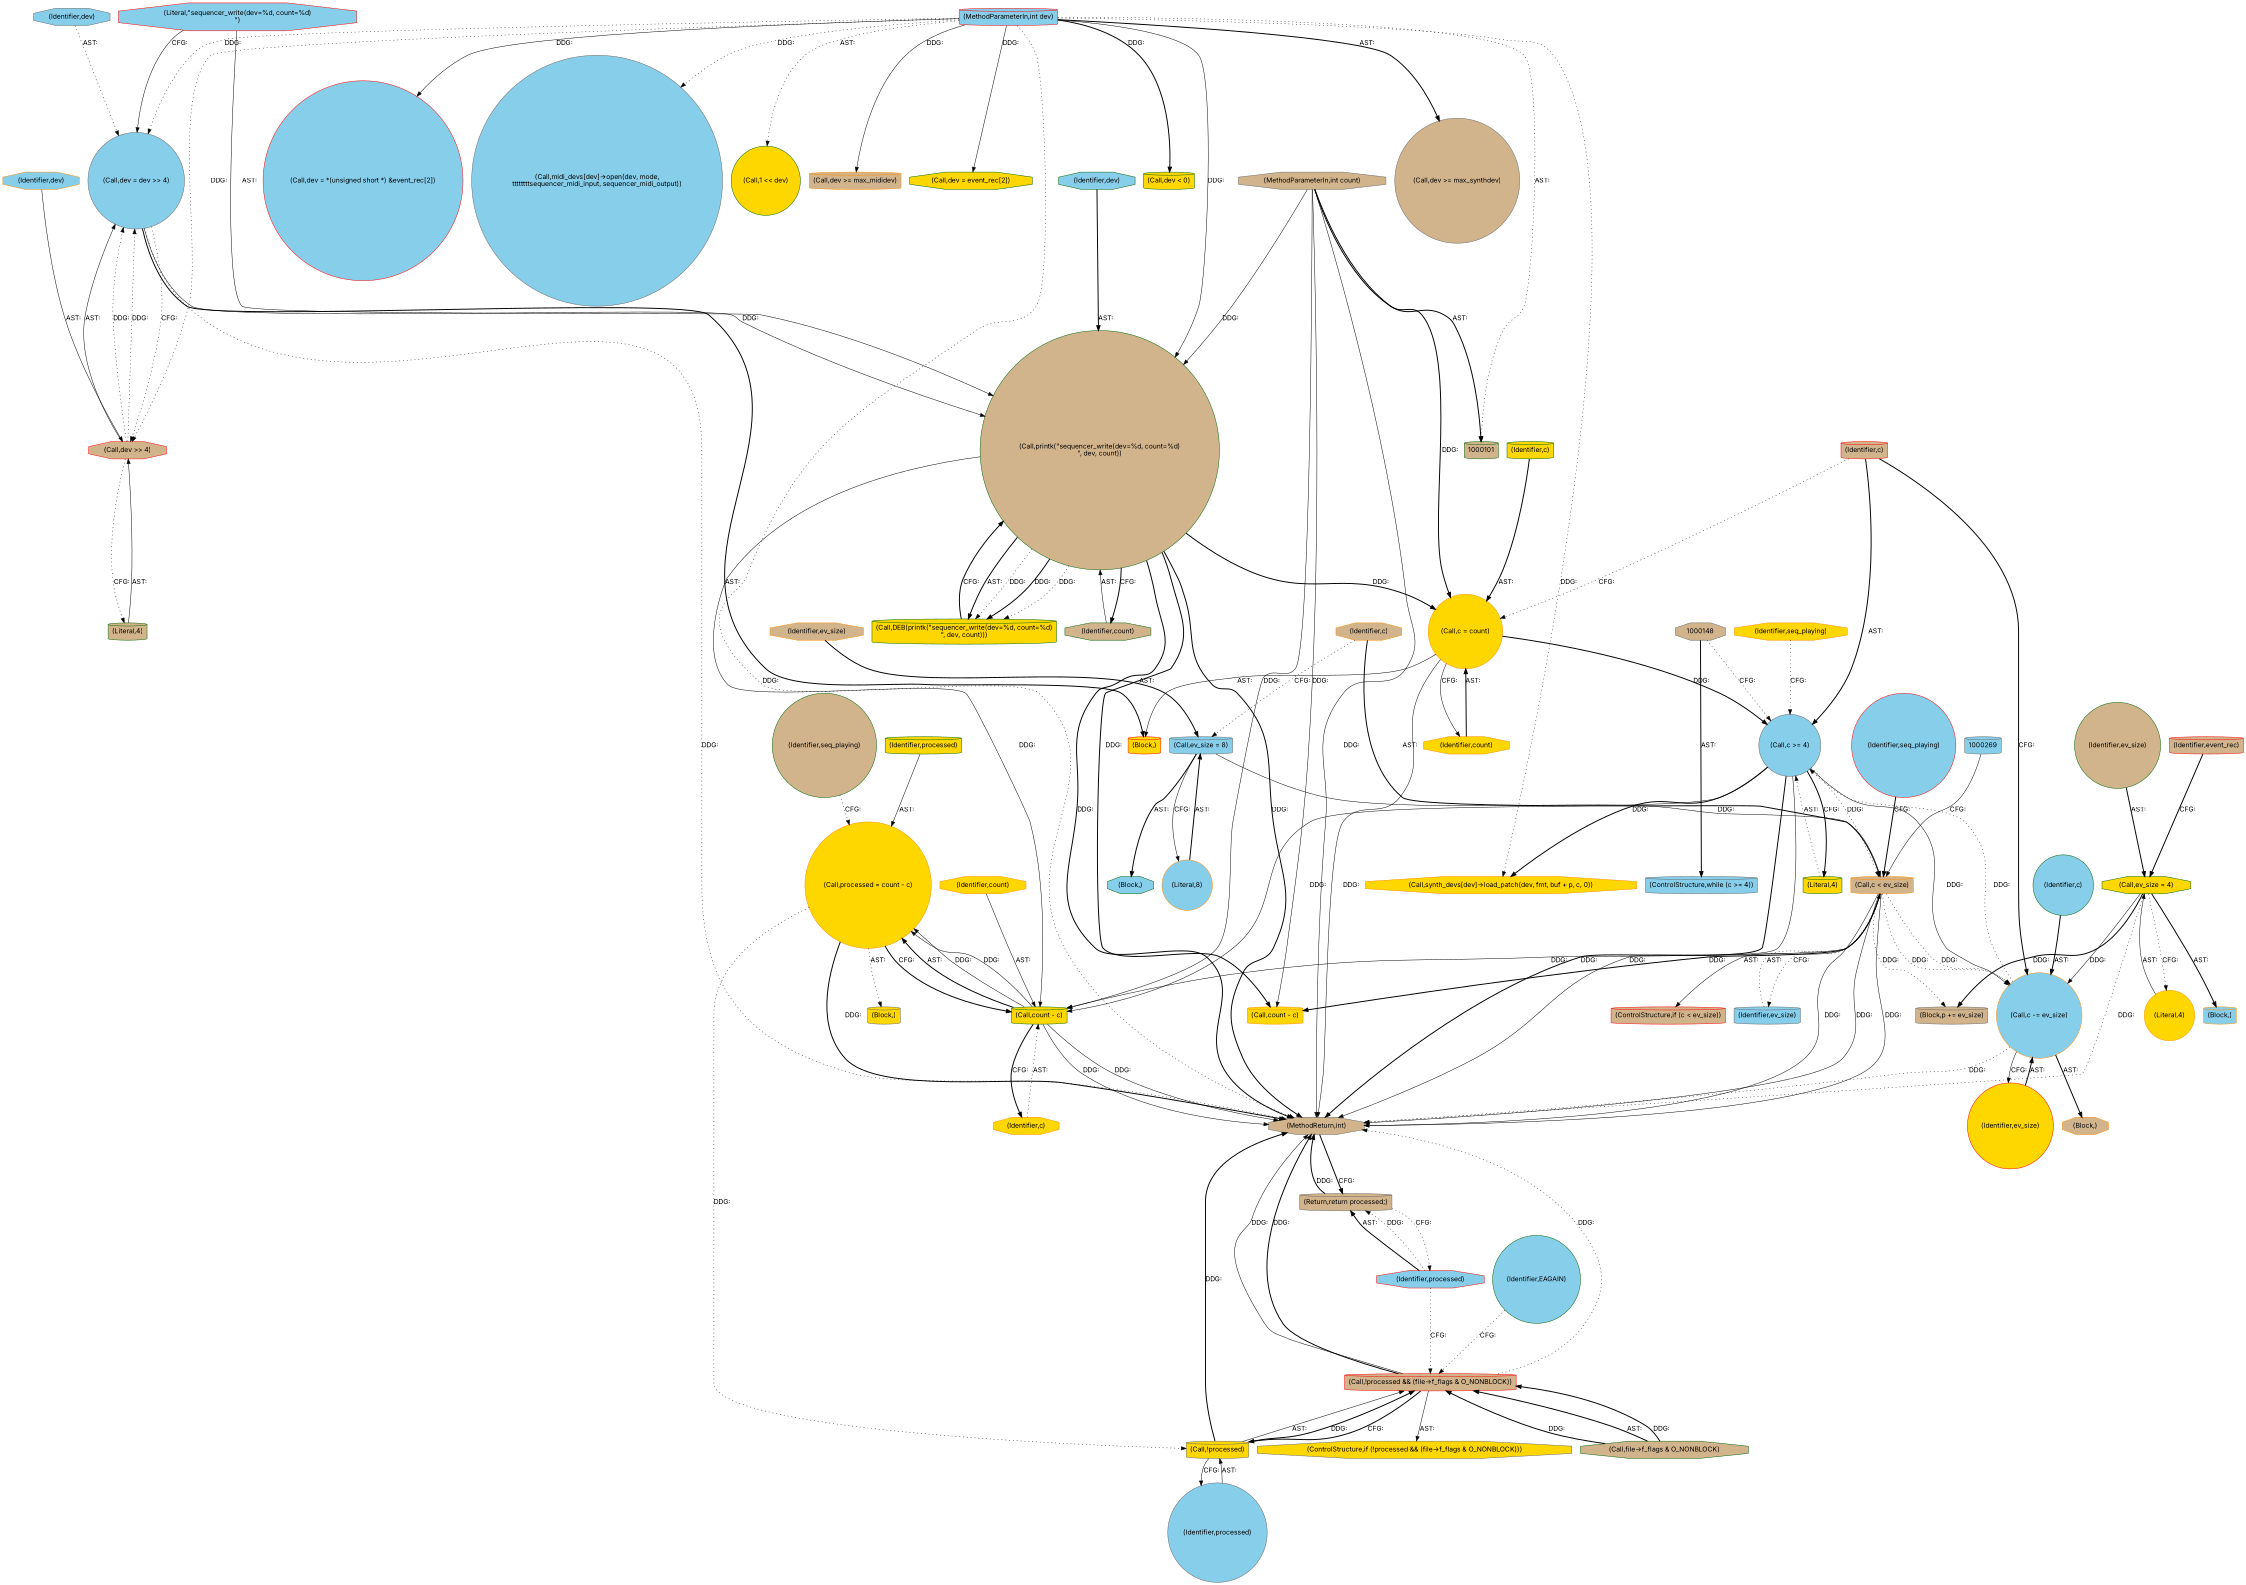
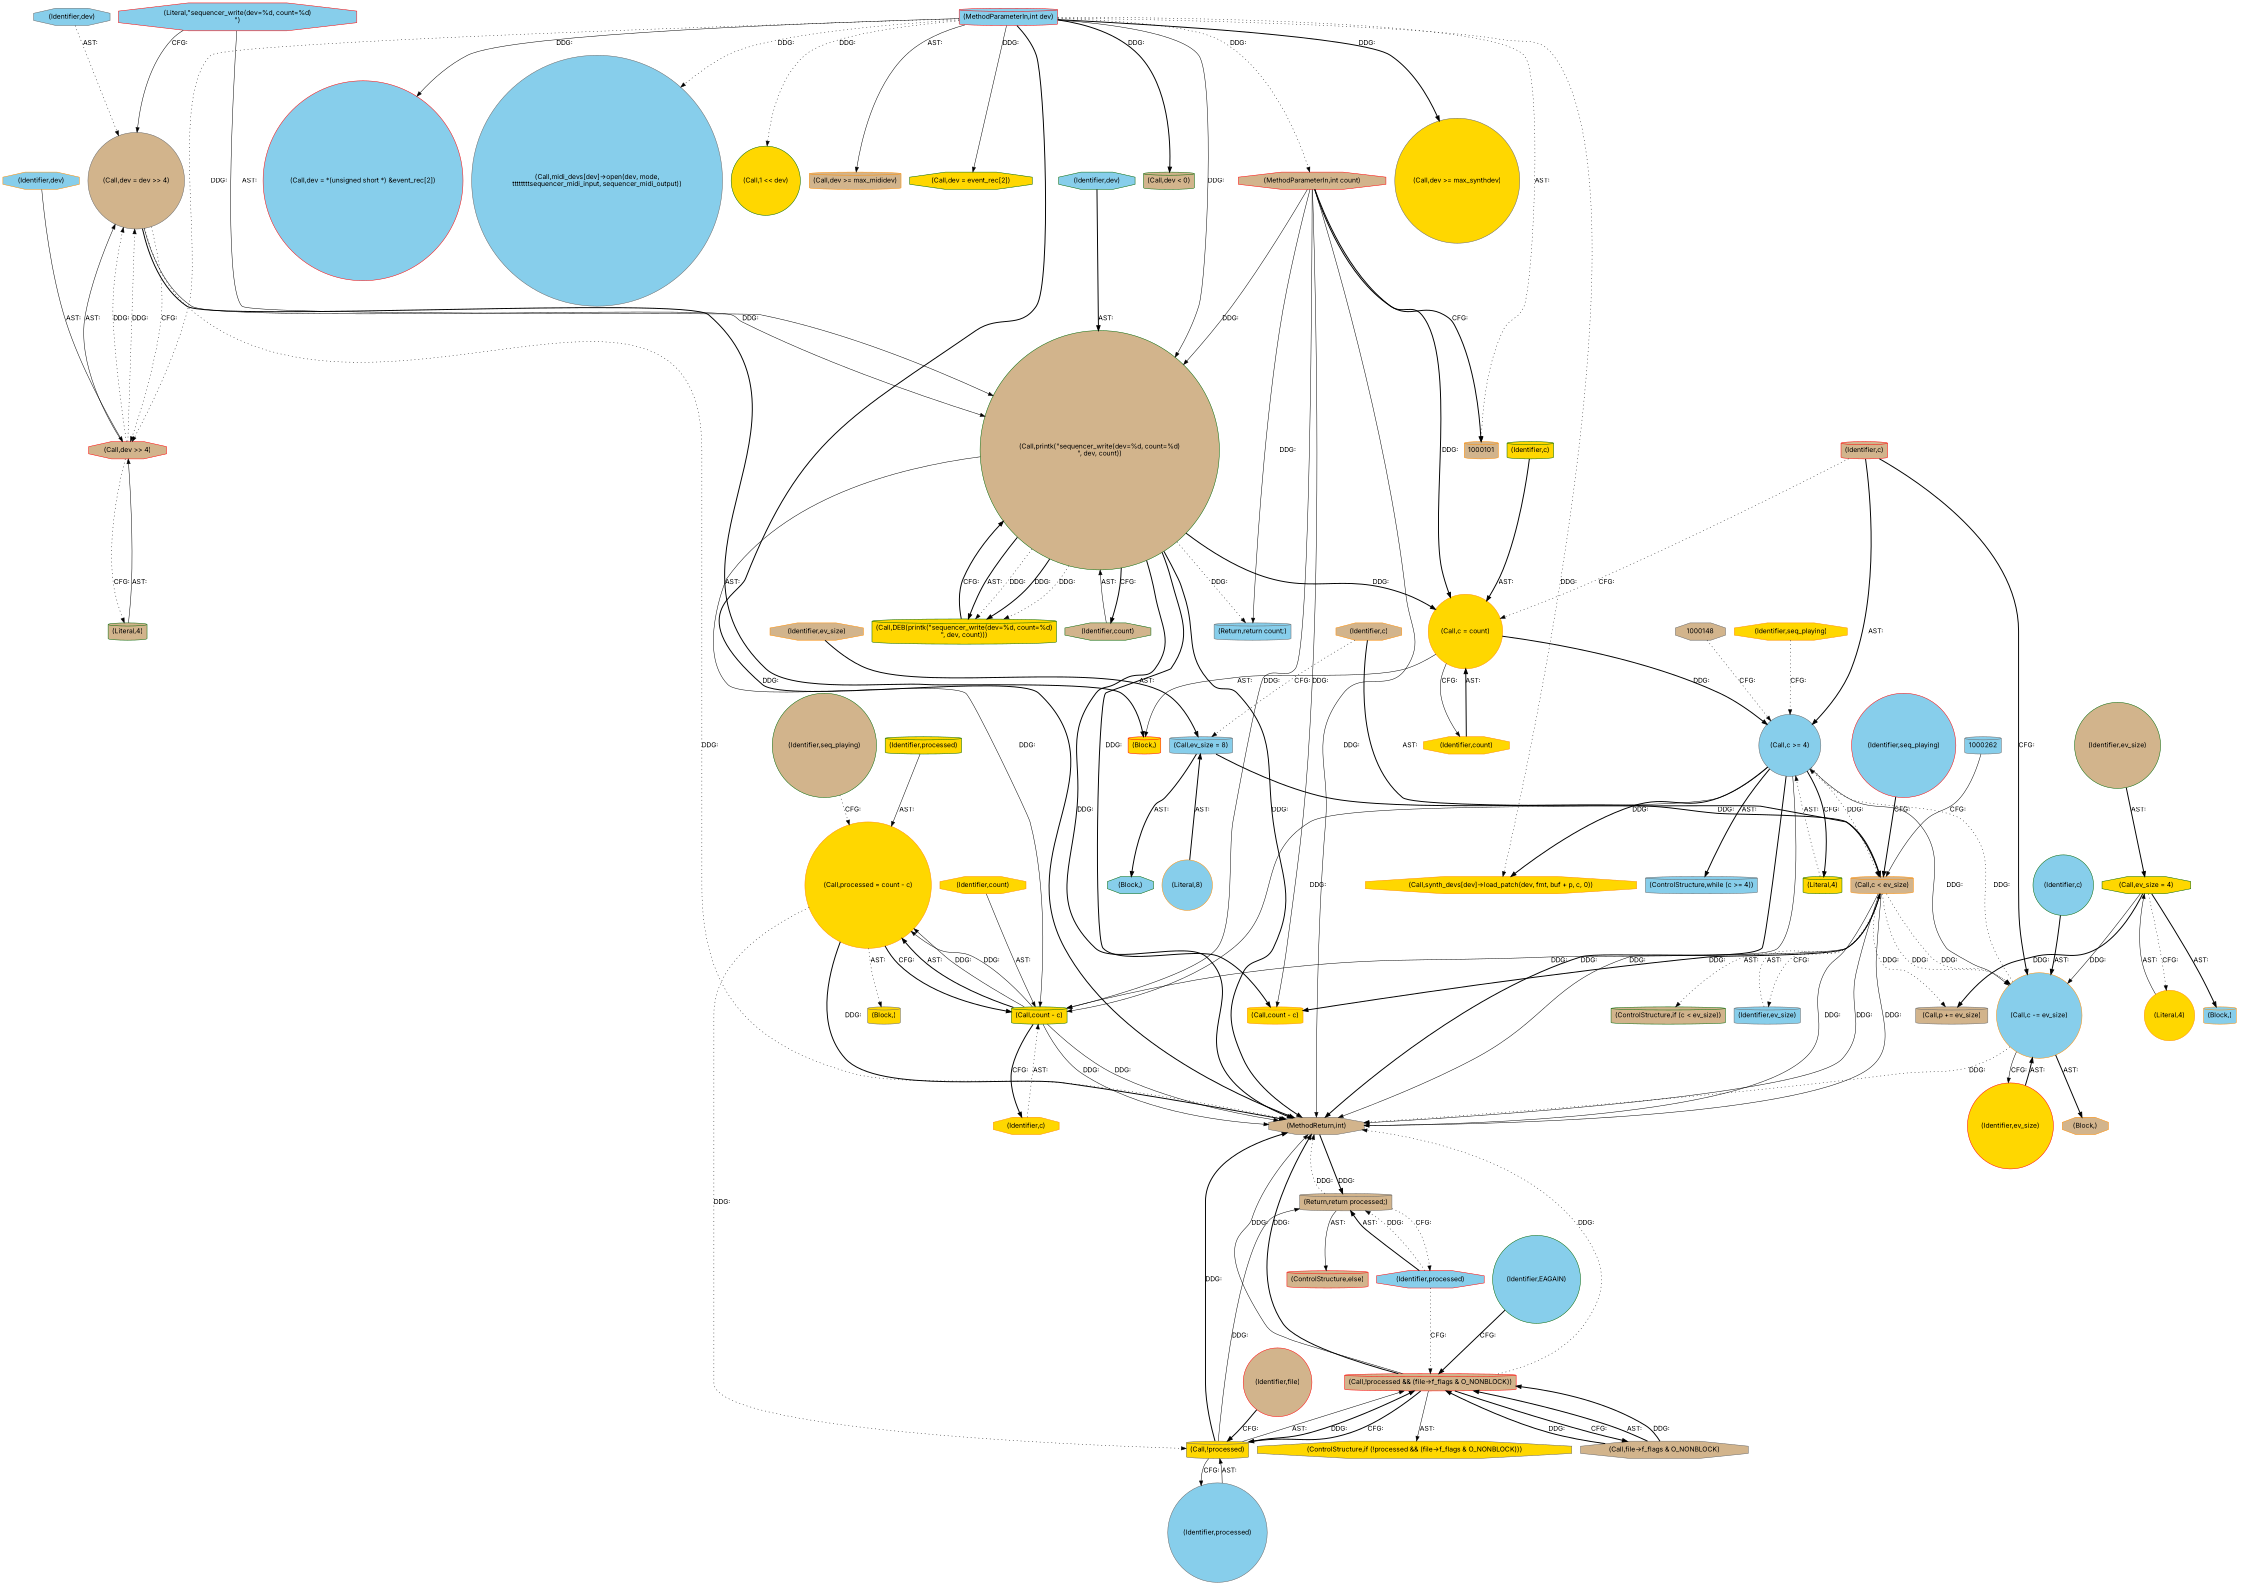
(530, 27) -> (1217, 39)
(848, 43) -> (848, 43)
(936, 43) -> (936, 43)
(1368, 43) -> (1368, 43)
(136, 181) -> (136, 181)
(1169, 181) -> (1169, 181)
(1312, 181) -> (1312, 181)
(1457, 181) -> (1457, 181)
(1461, 318) -> (1461, 318)
(1481, 450) -> (1481, 450)
none -> (1253, 632)
(763, 685) -> (763, 685)
(1983, 745) -> (1983, 745)
(2206, 745) -> none
(1701, 756) -> (1735, 818)
(1175, 803) -> none
(1435, 805) -> (1435, 805)
(1334, 861) -> none
(1739, 959) -> (1739, 959)
(1668, 1016) -> (1668, 1016)
(1952, 1016) -> (1952, 1016)
(1821, 1092) -> none
(1311, 1169) -> (1311, 1169)
(1347, 1181) -> (1347, 1181)
none -> (1328, 1279)
none -> (1236, 1314)
(1474, 1340) -> (1474, 1340)
none -> (1278, 1382)
none -> (1538, 1417)
(1664, 1450) -> (1664, 1450)
